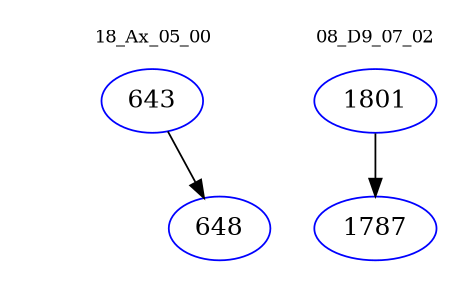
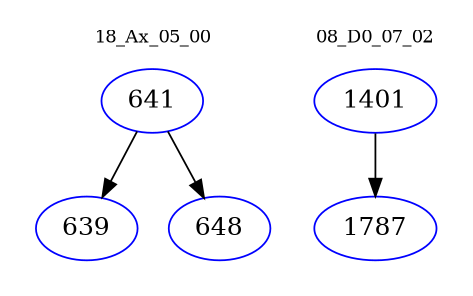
(375, 38) -> (375, 38)
(152, 101) -> (152, 101)
(375, 101) -> (375, 101)
none -> (87, 228)
